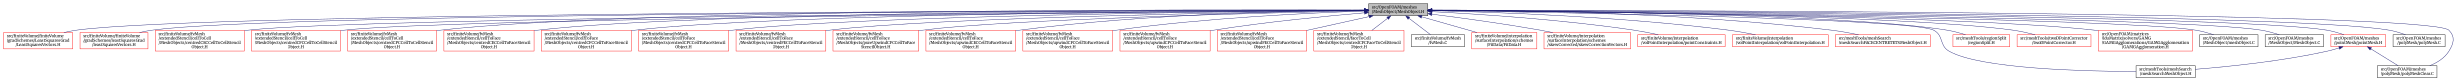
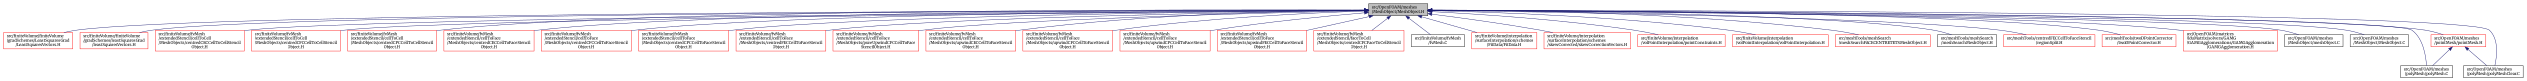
(1981, 41) -> (2049, 41)
(2268, 62) -> (2441, 58)
